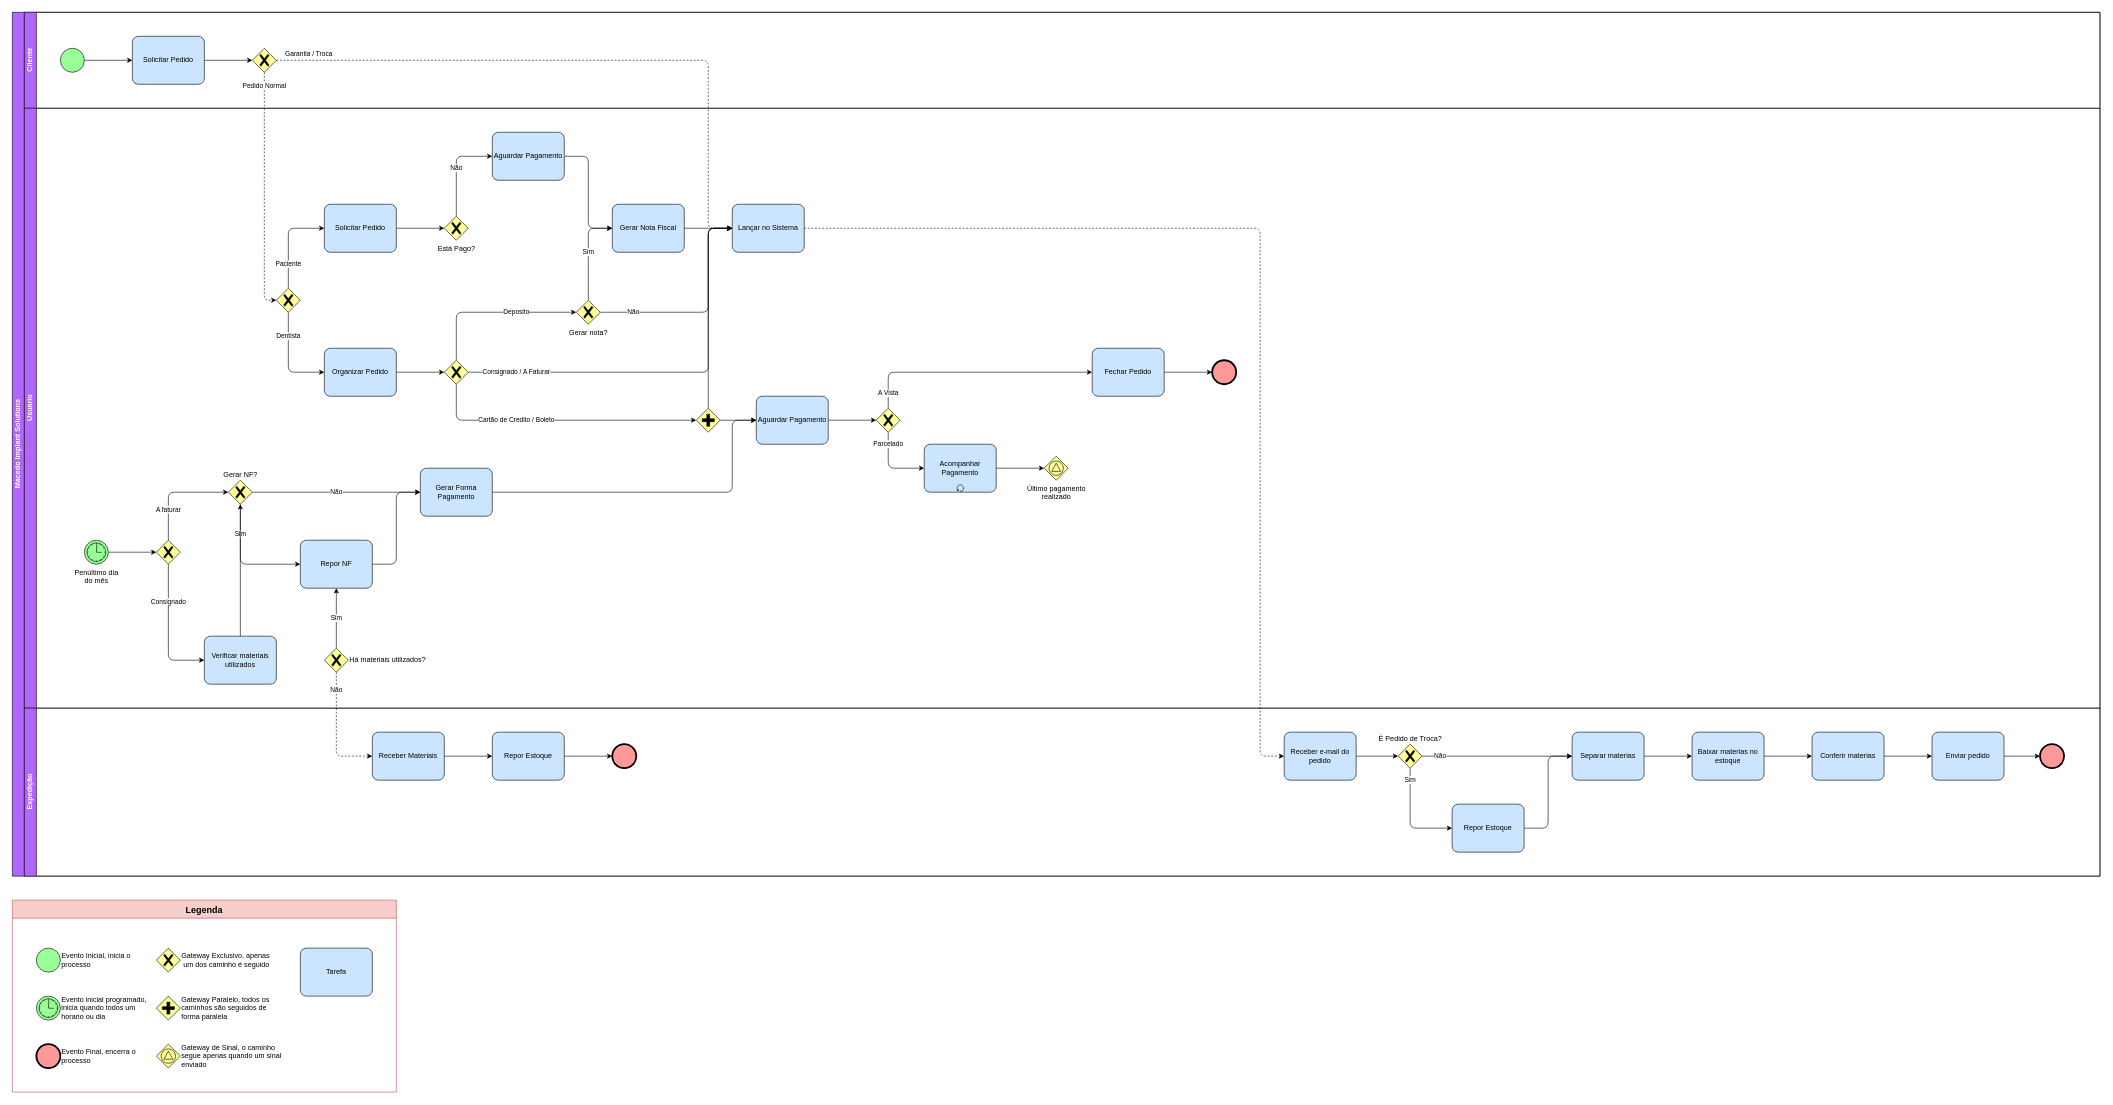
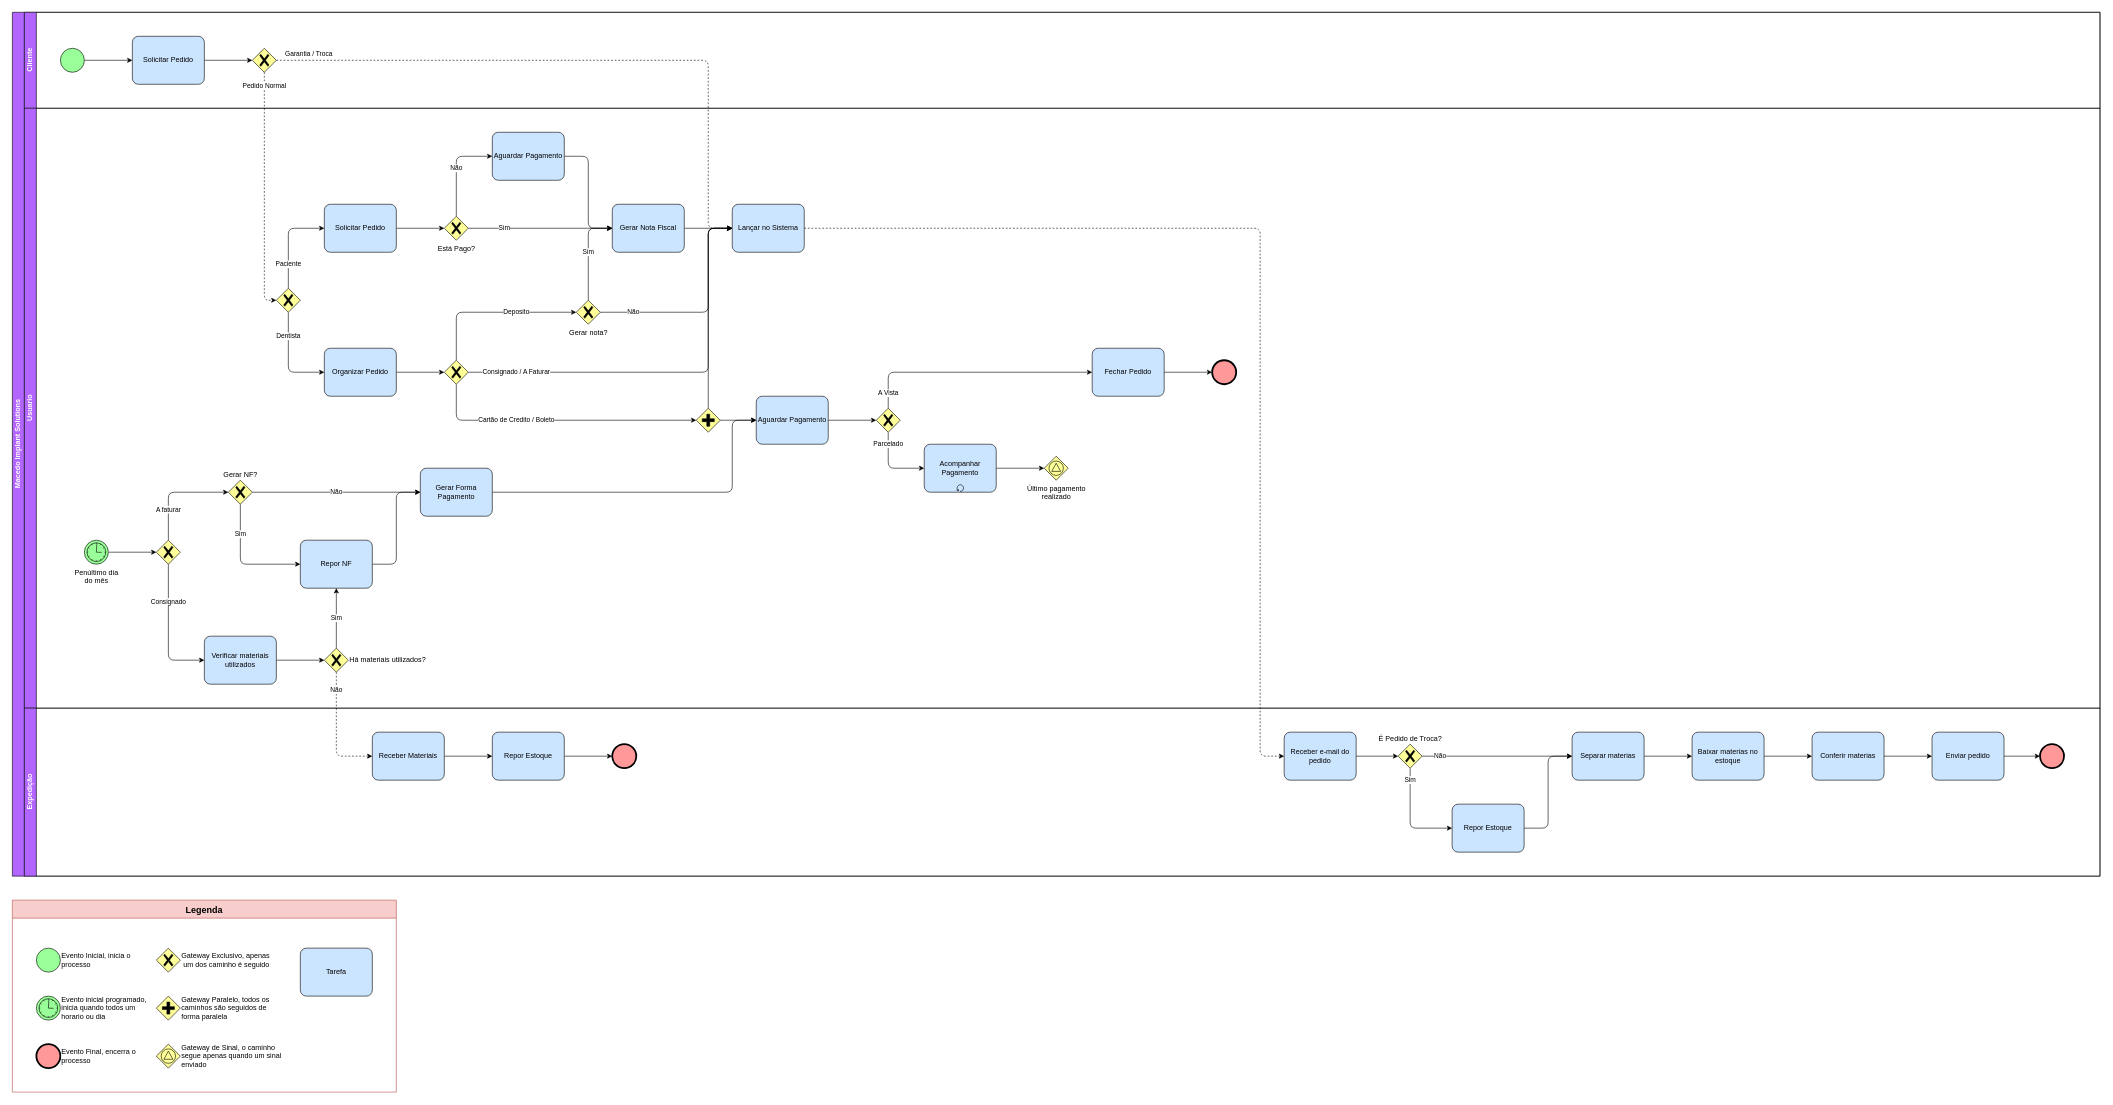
none -> (528, 228)
(240, 600) -> (318, 660)
